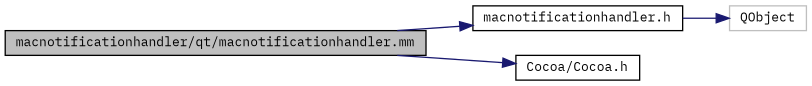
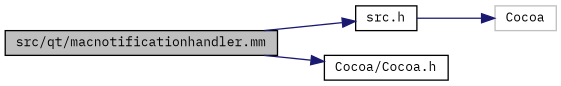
(578, 18) -> (386, 18)
(768, 18) -> (526, 18)
(216, 43) -> (141, 43)
